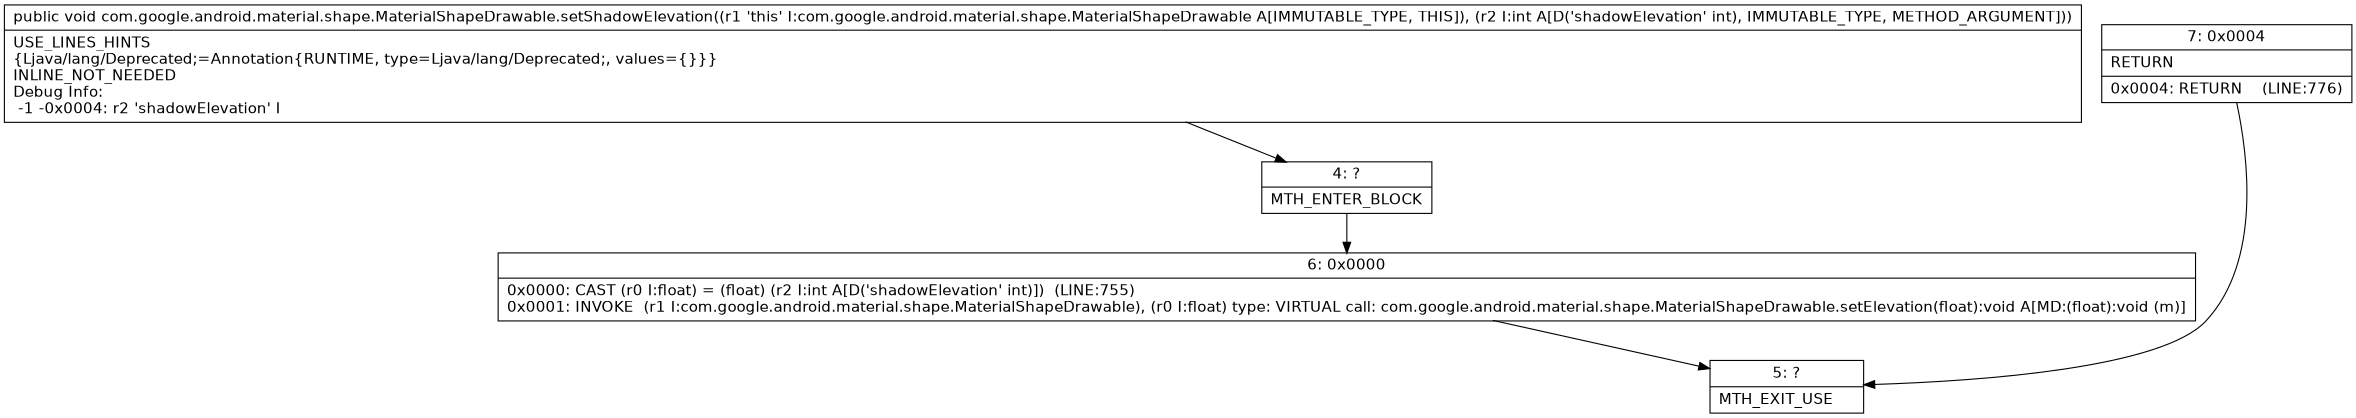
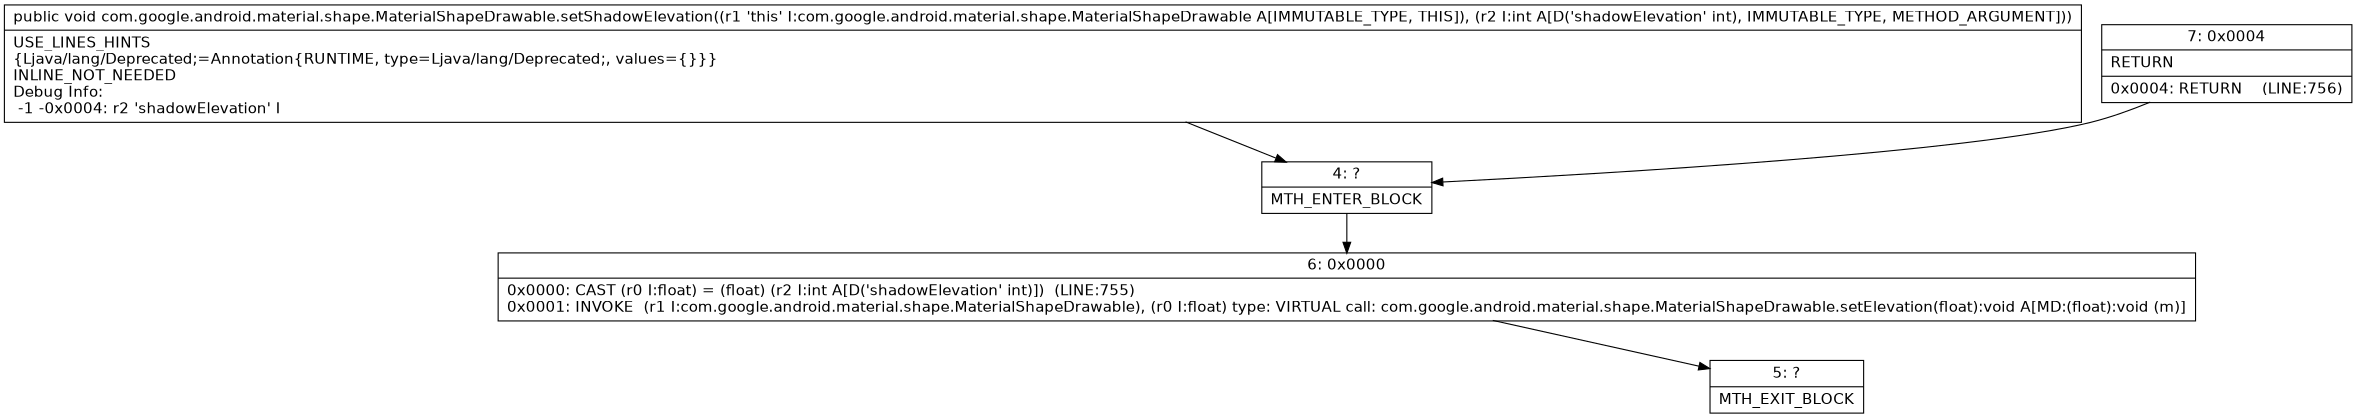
(2227, 89) -> (2227, 89)
(2157, 348) -> (1799, 159)
(1776, 399) -> (1787, 399)
